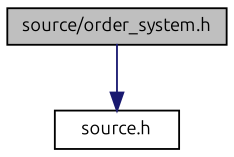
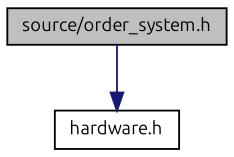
(117, 130) -> (117, 130)
